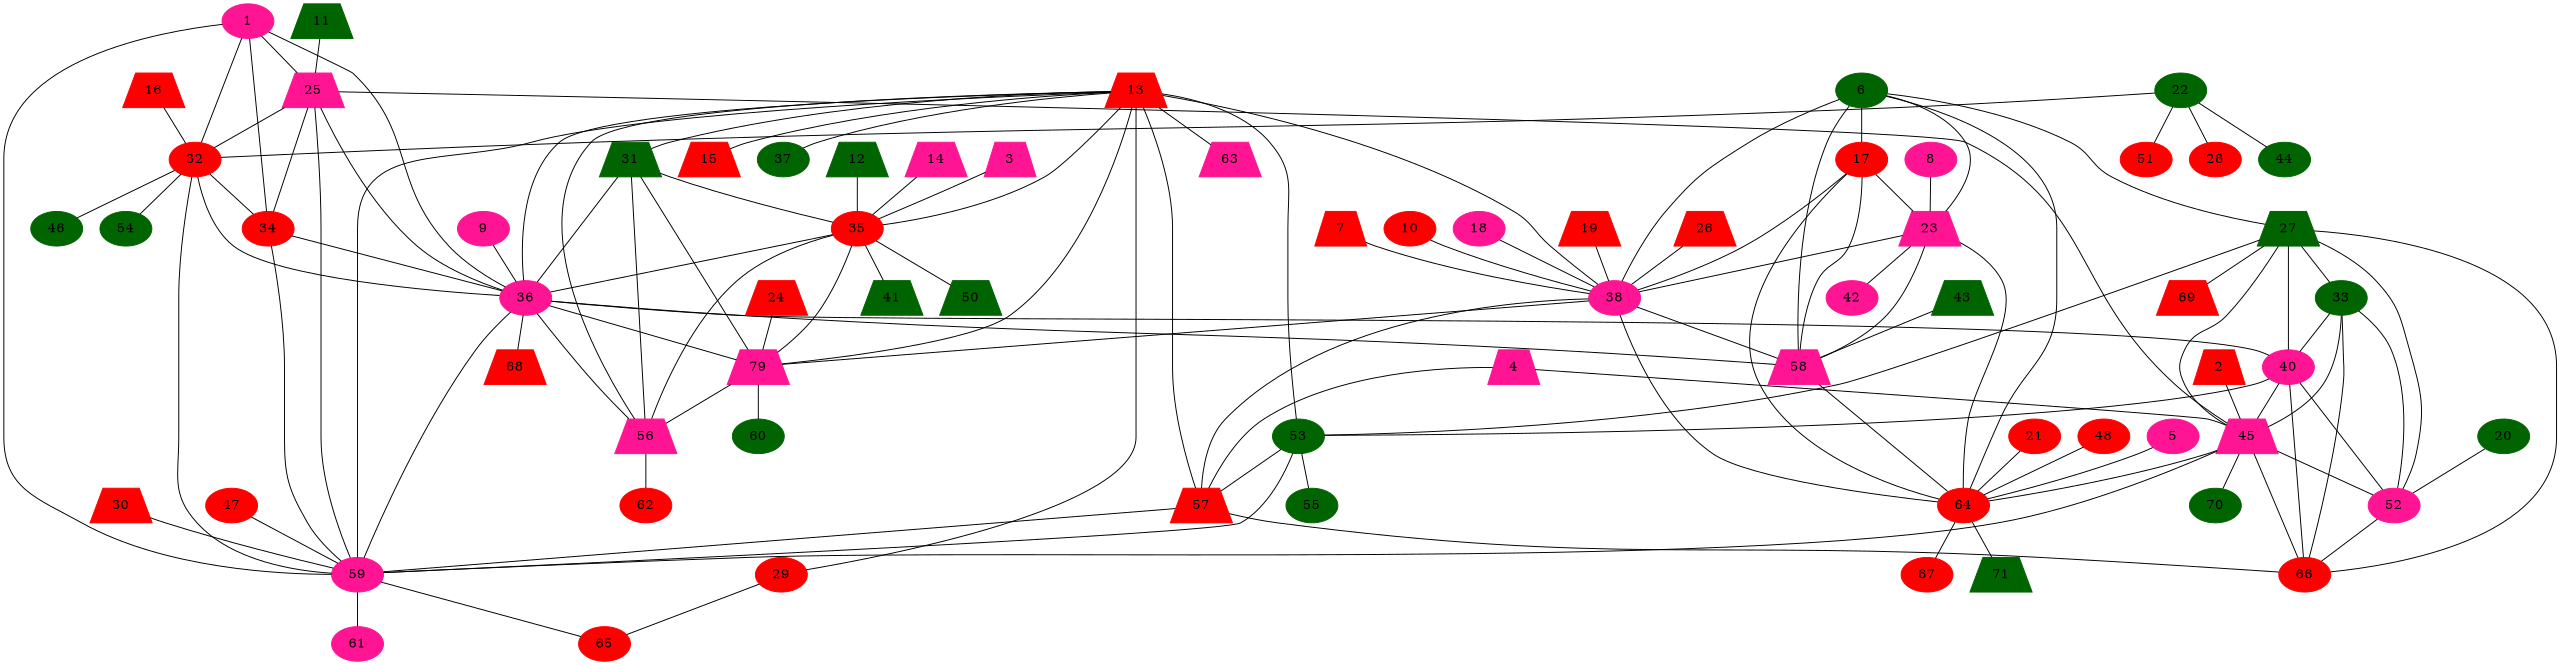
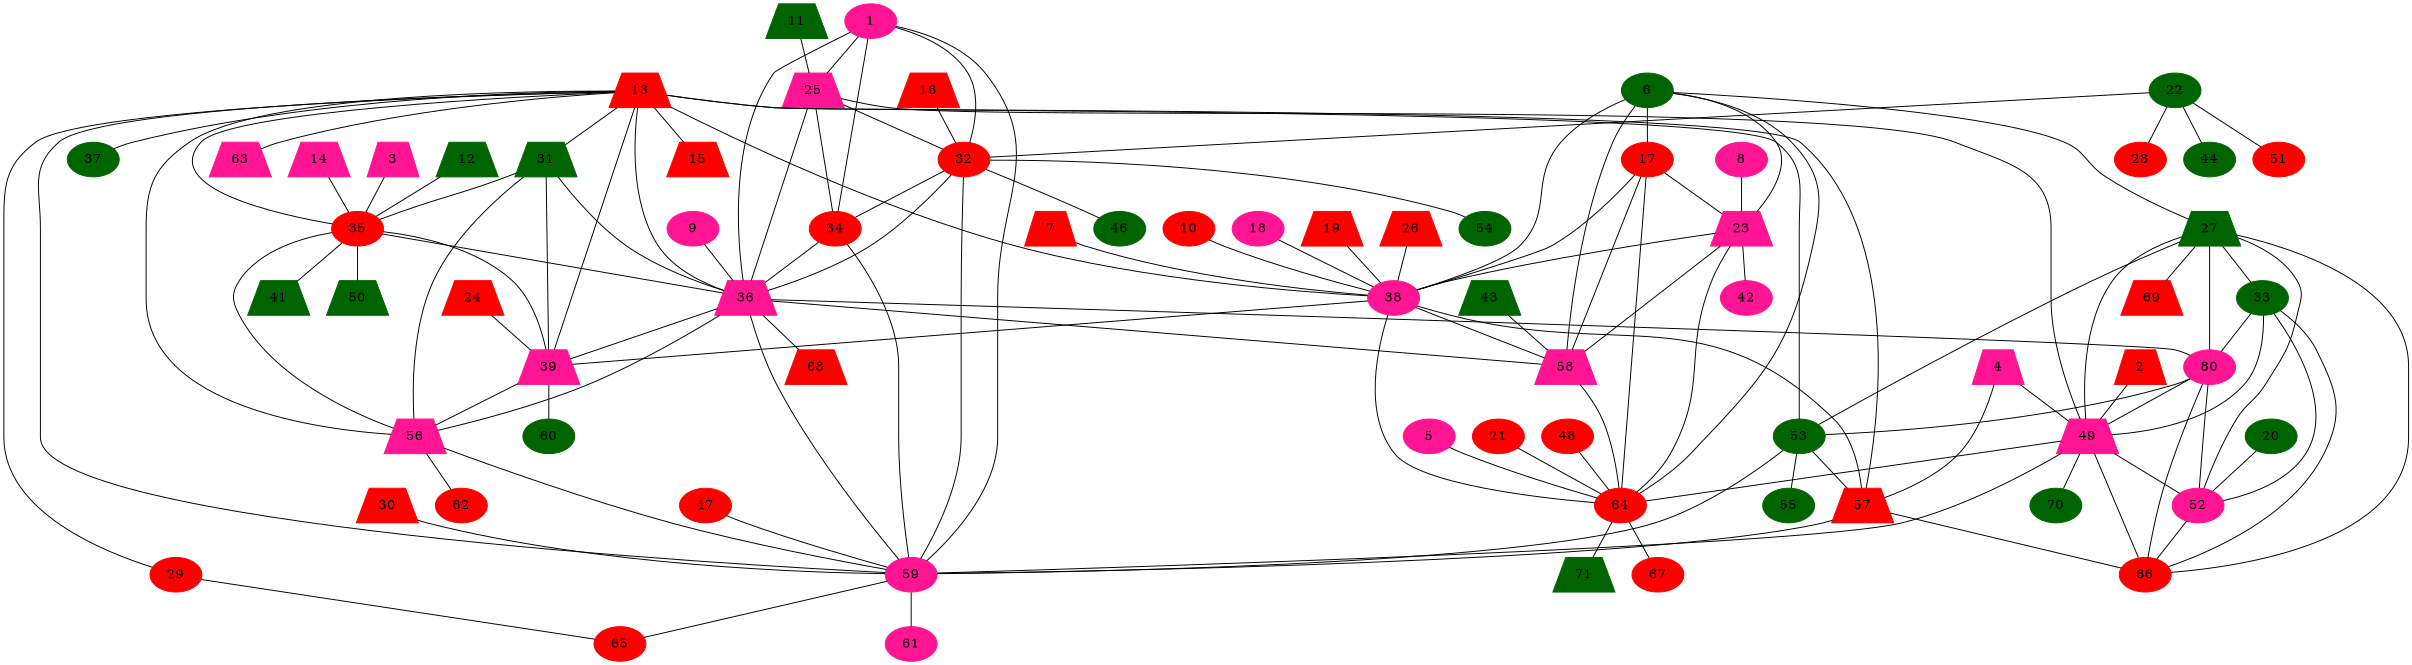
(526, 298) -> (746, 298)
(321, 335) -> (662, 520)
(758, 367) -> (549, 367)
(2288, 367) -> (2210, 367)
(2247, 436) -> (2088, 436)
